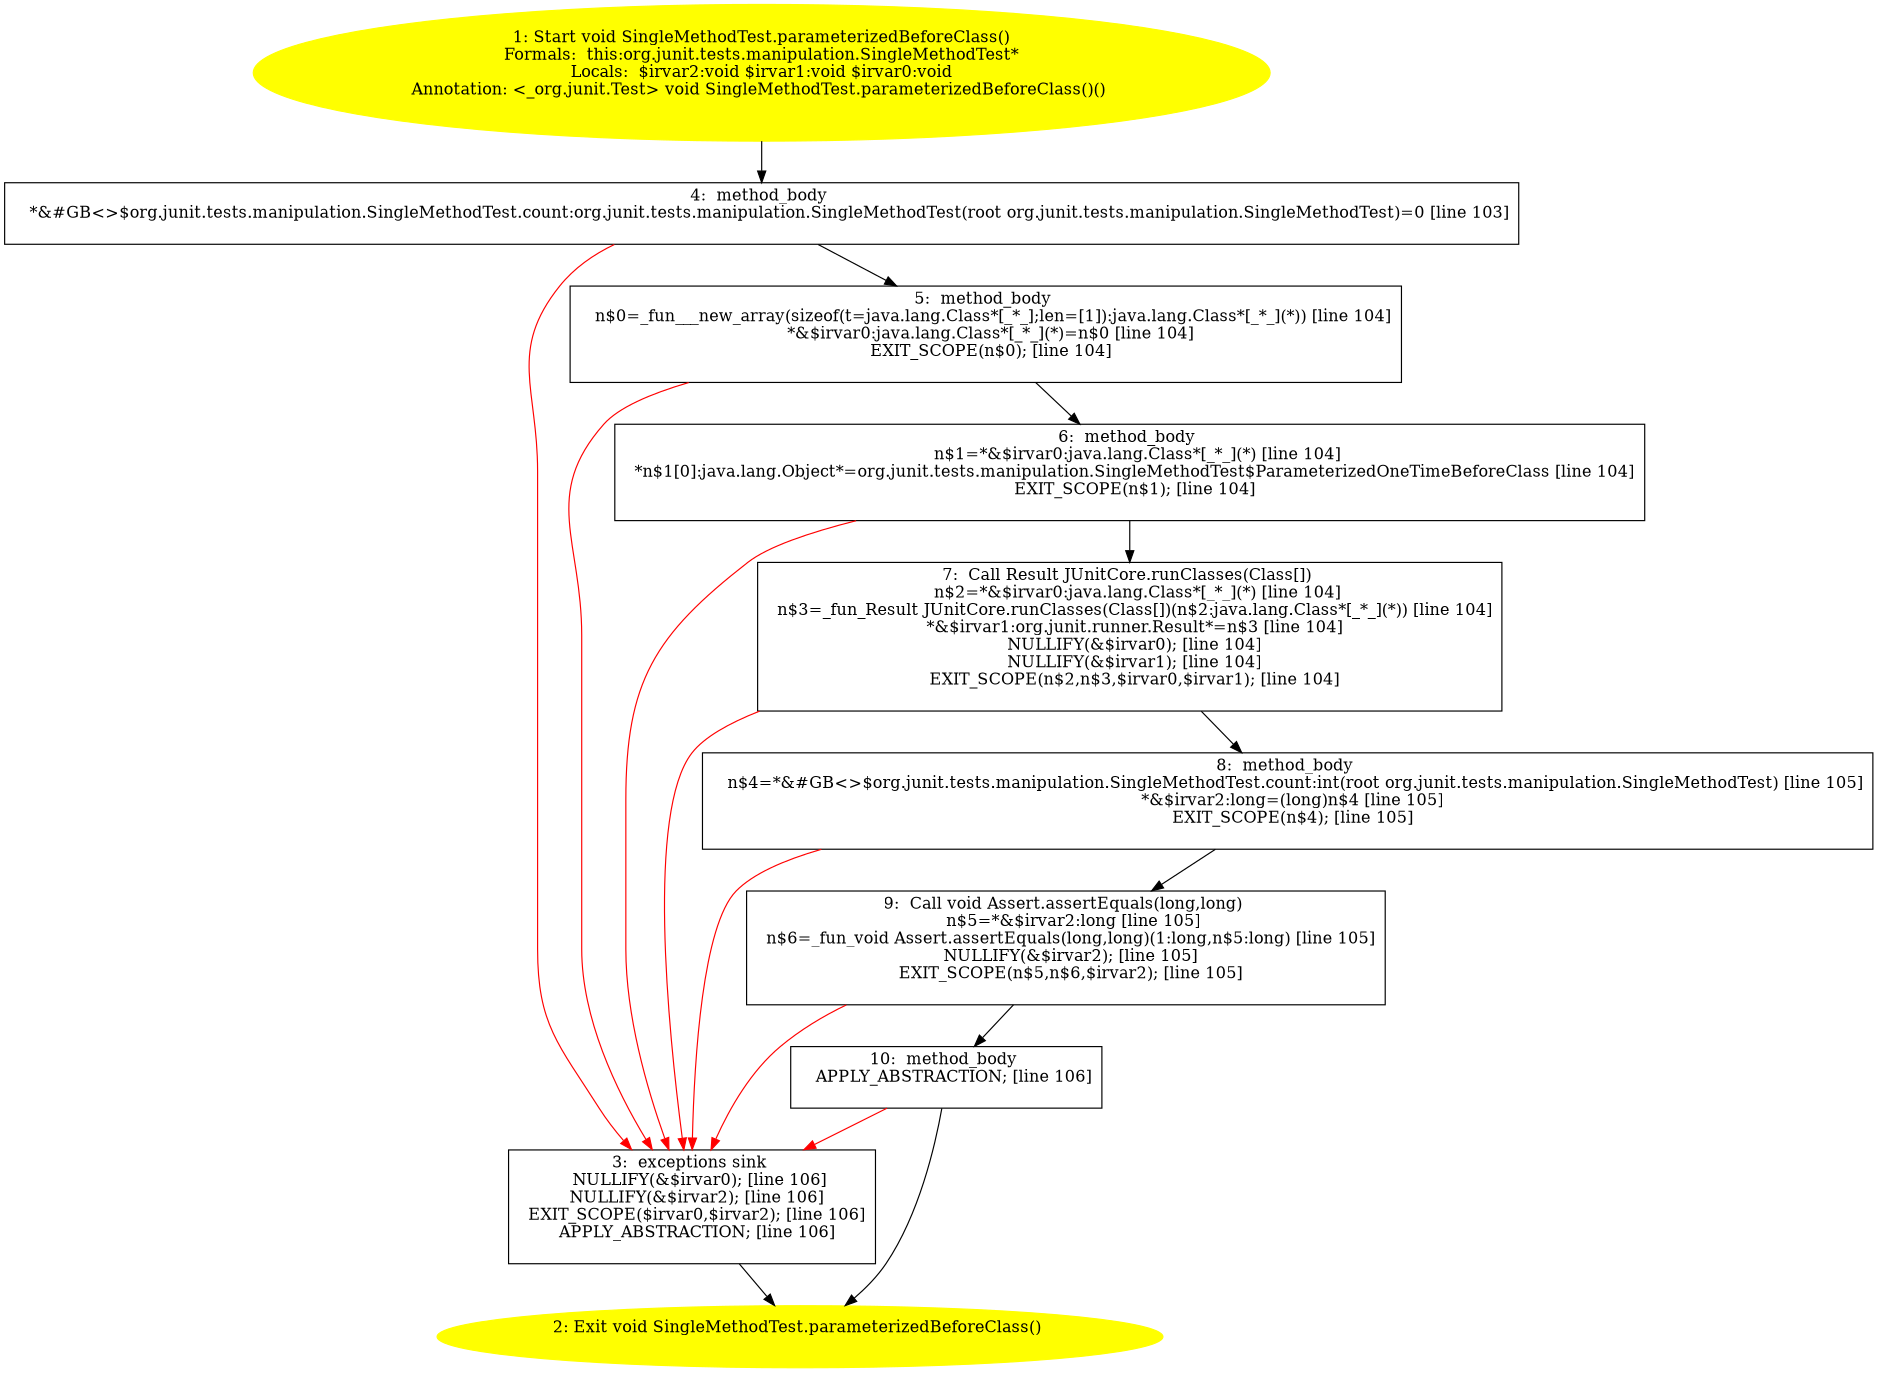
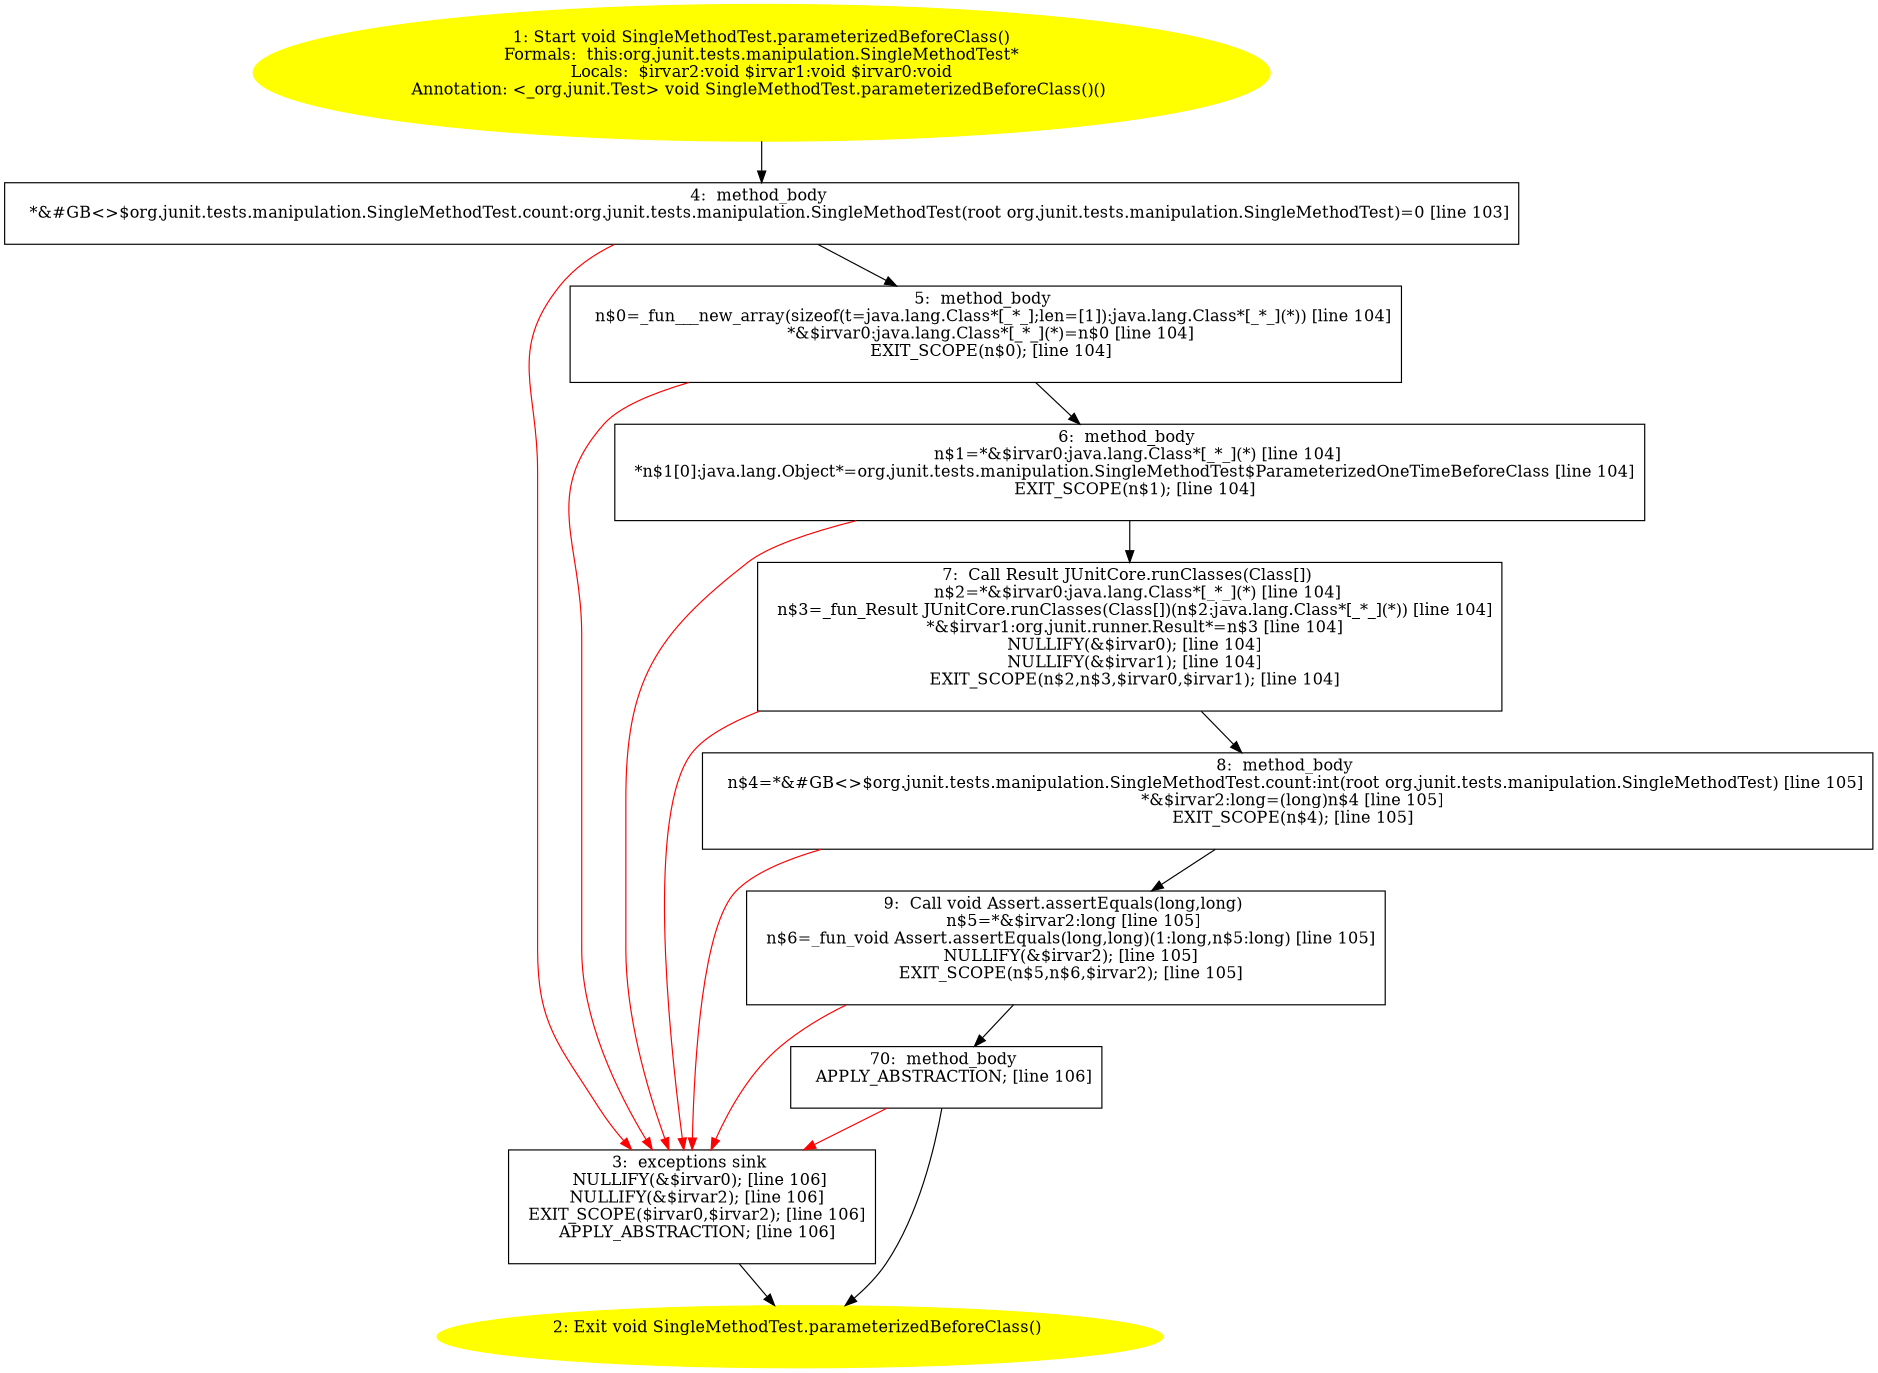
(946, 1077) -> (946, 1077)
